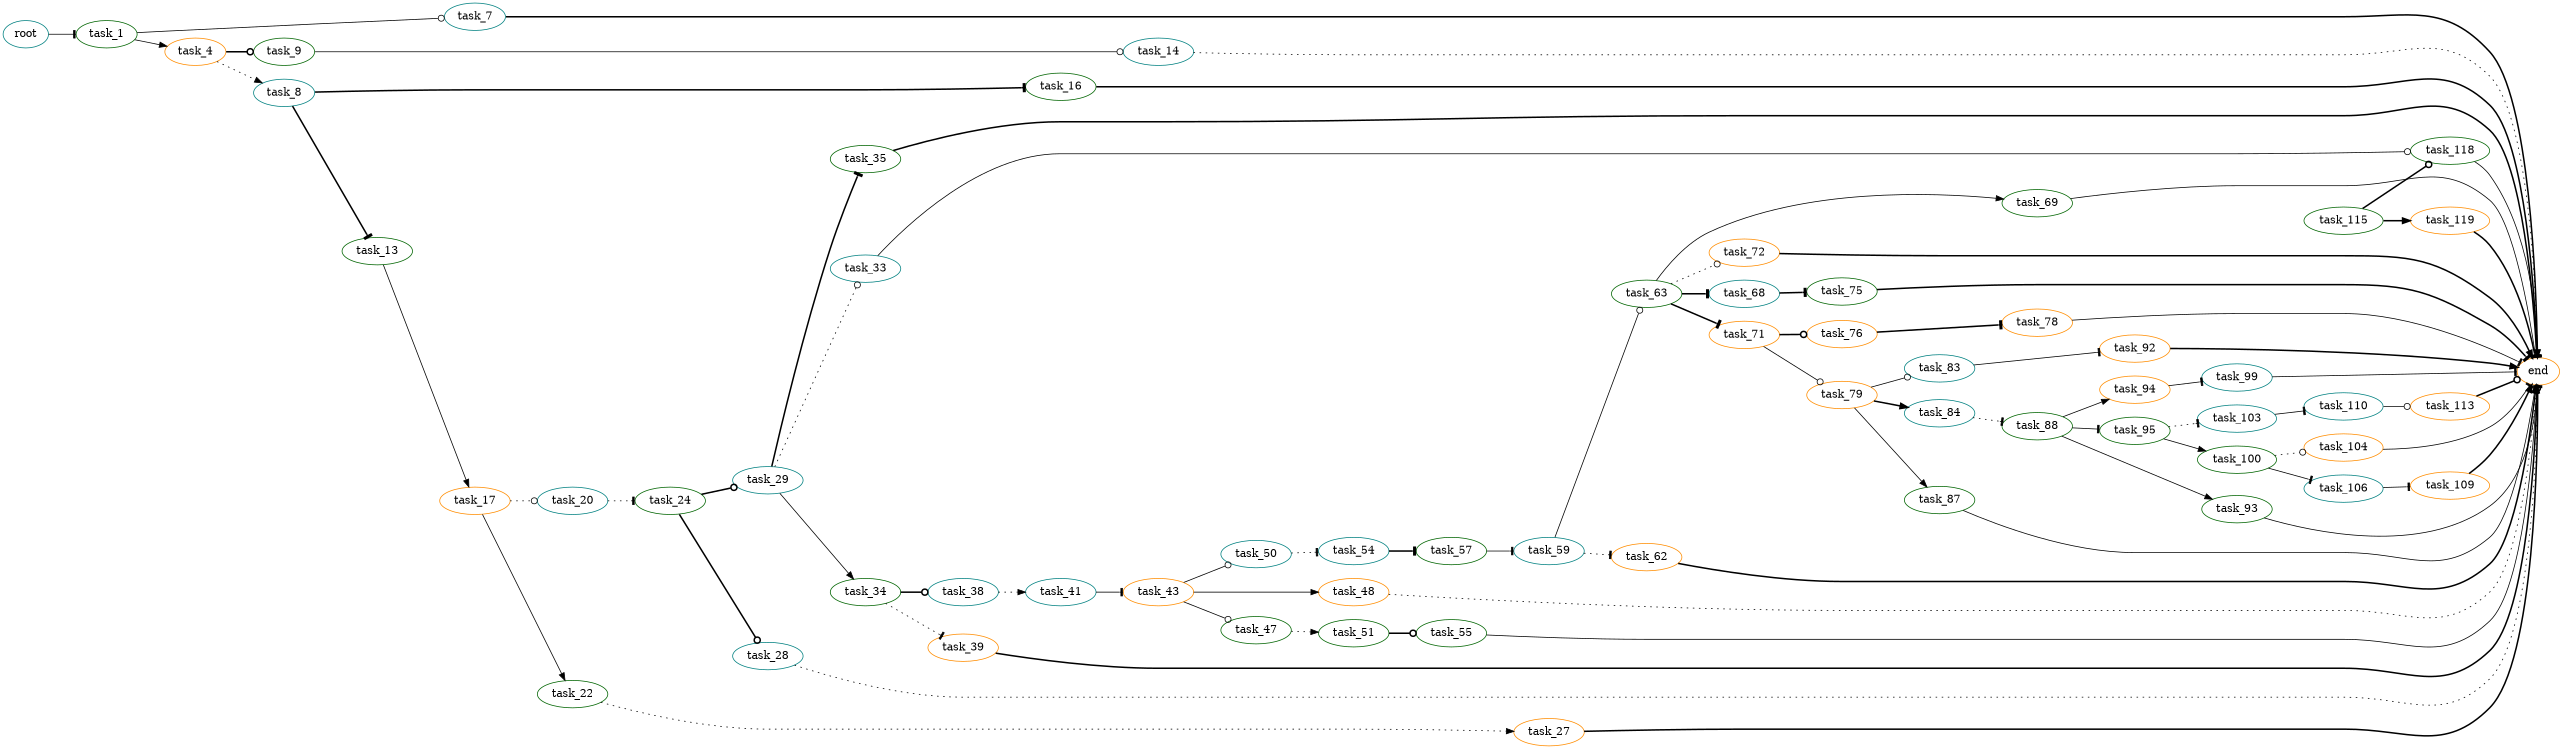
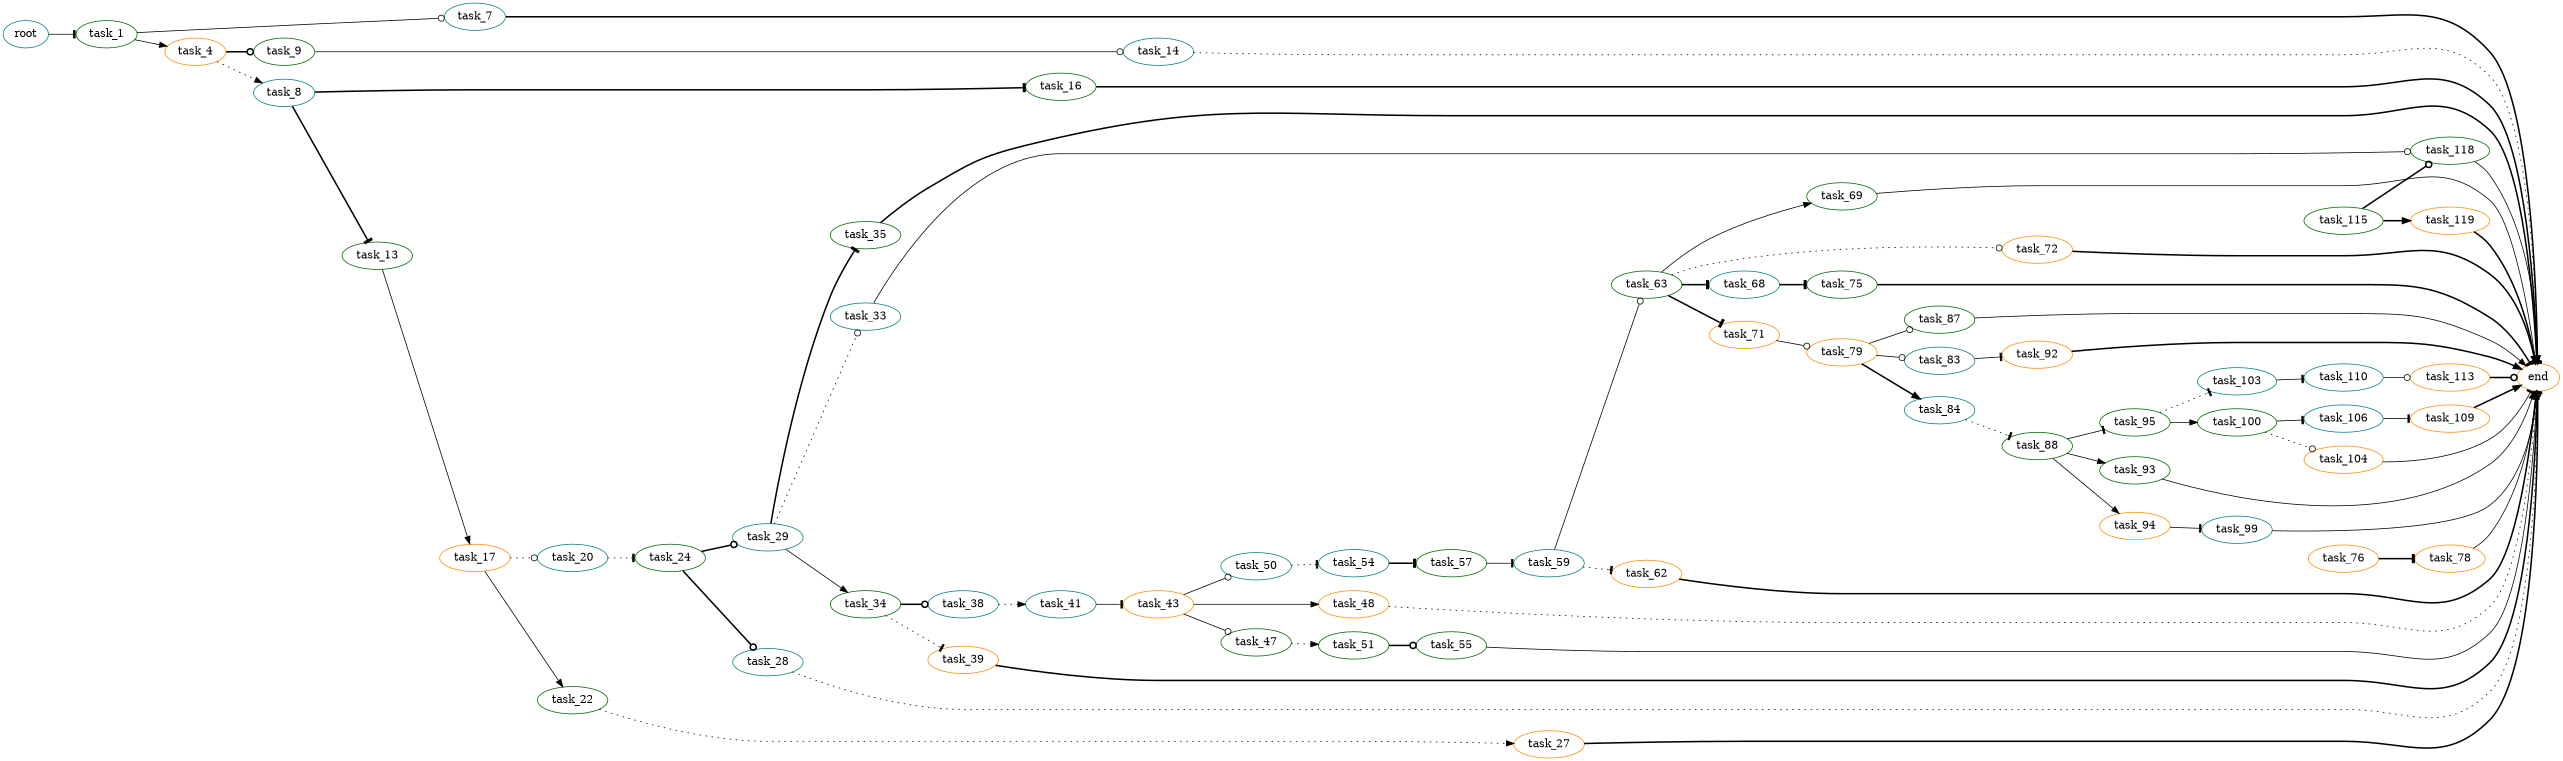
(1790, 335) -> none
(1888, 445) -> (1888, 337)
